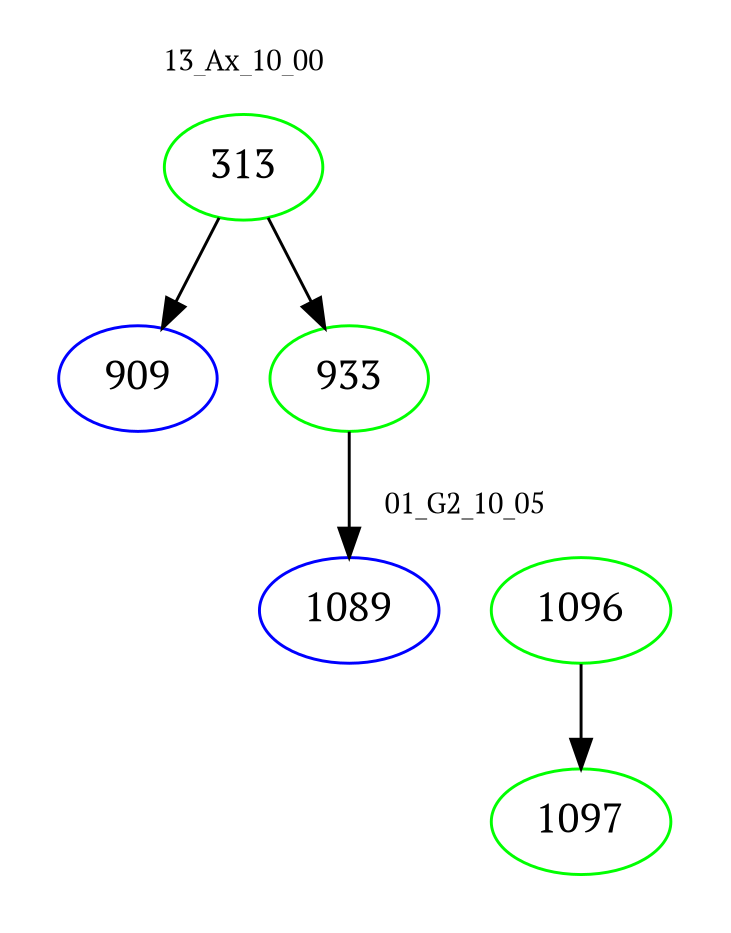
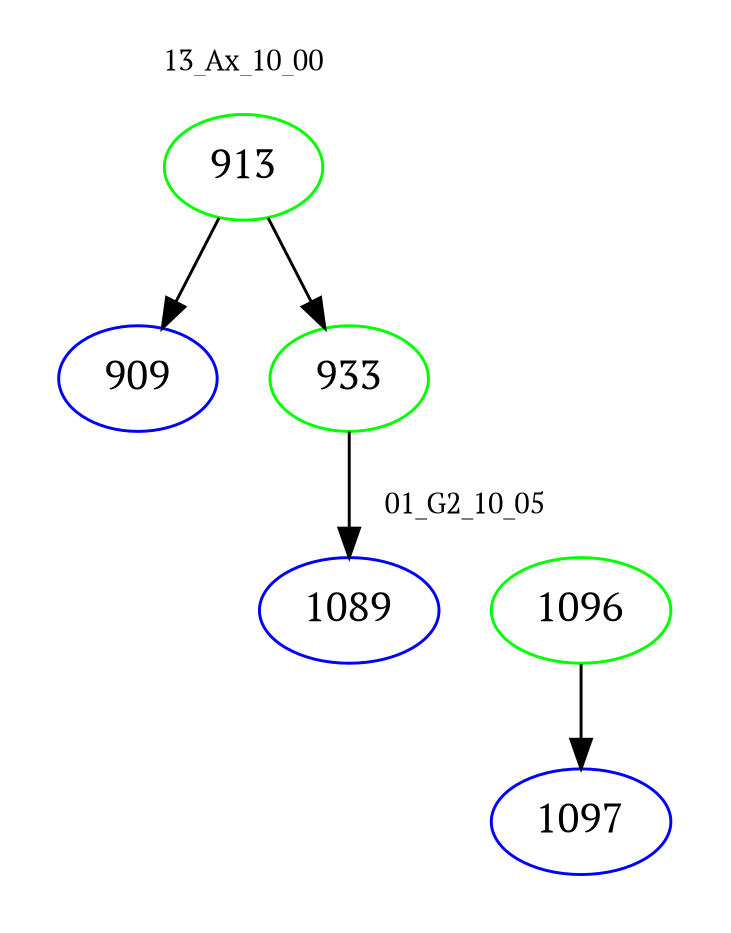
(244, 167) -> (244, 167)
(581, 822) -> (581, 822)
